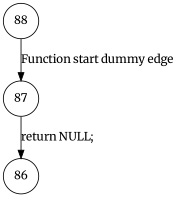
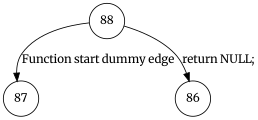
(21, 133) -> (161, 43)
